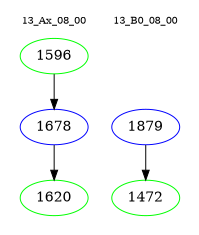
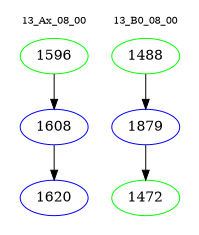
none -> (146, 56)
(54, 127) -> (54, 127)
(54, 198) -> (54, 198)
